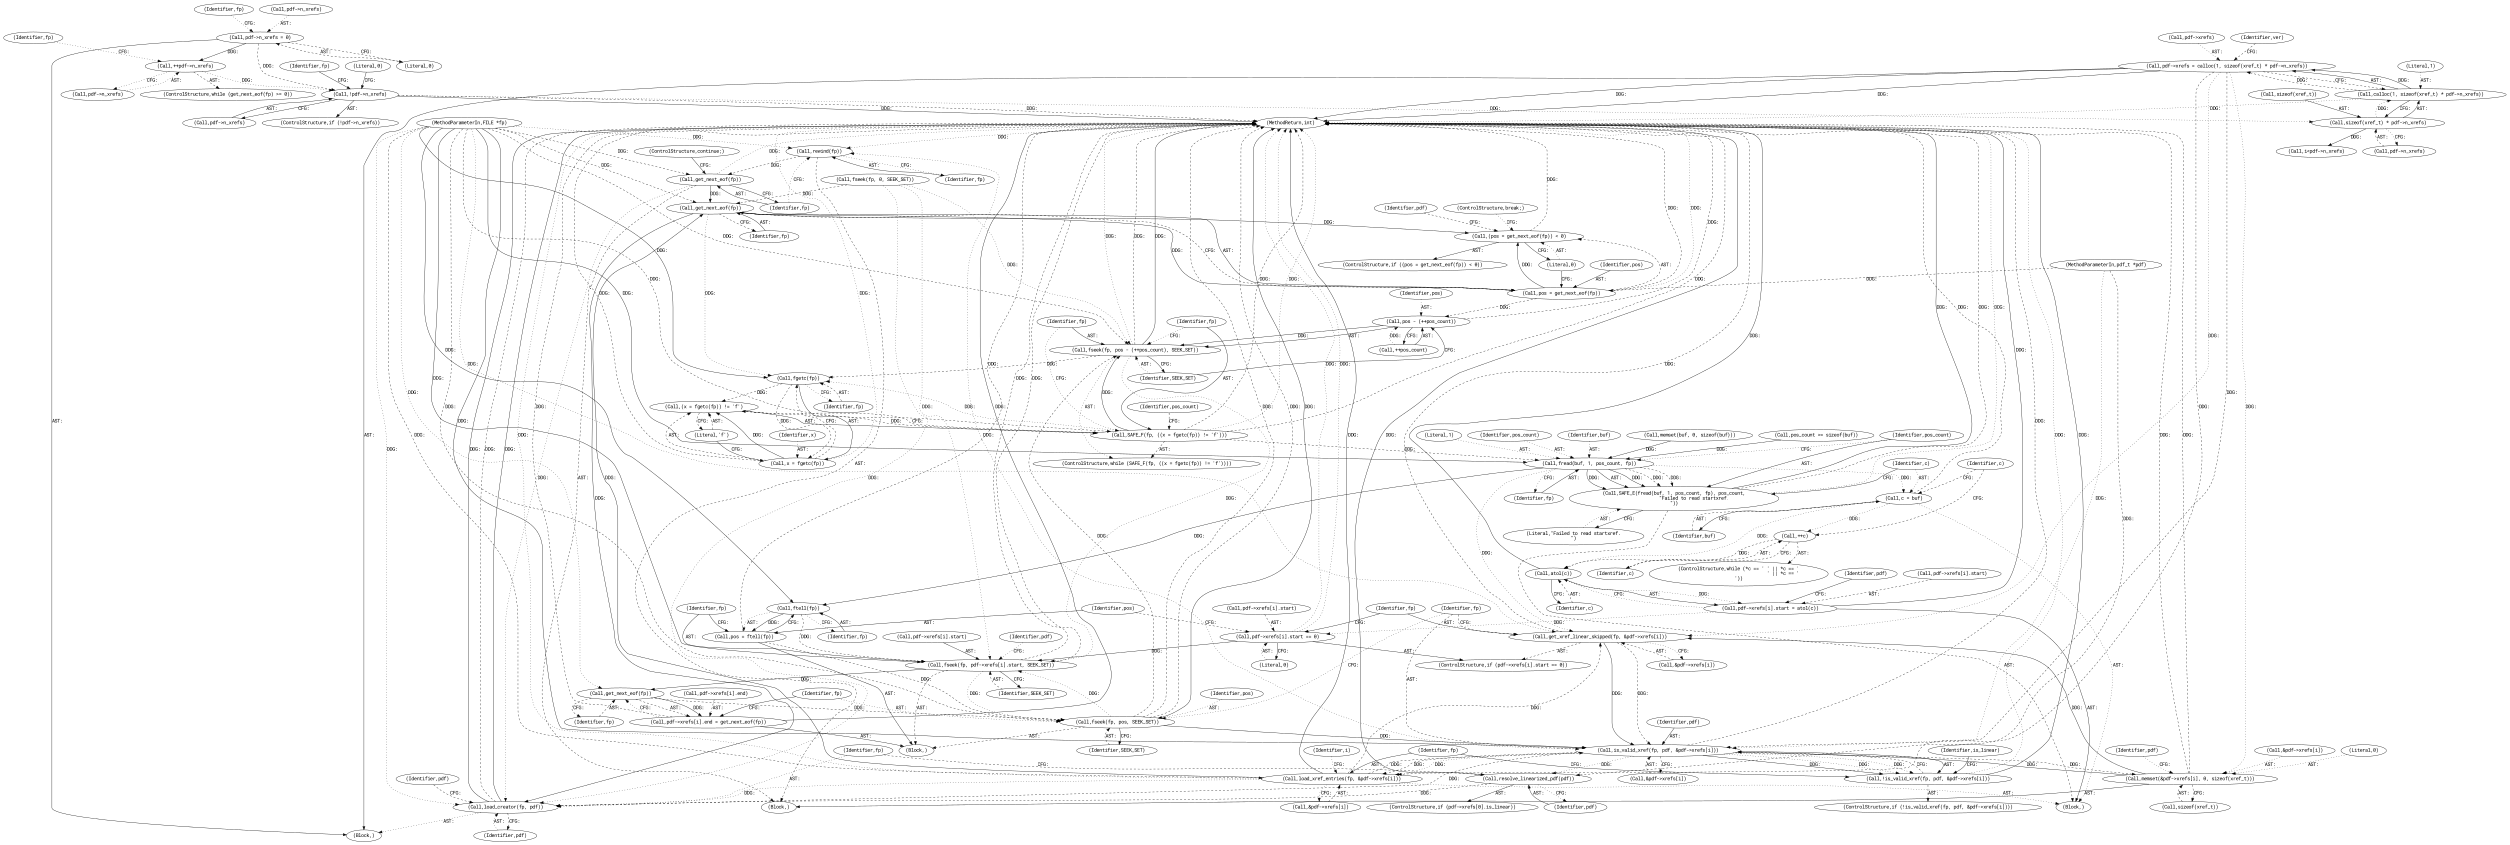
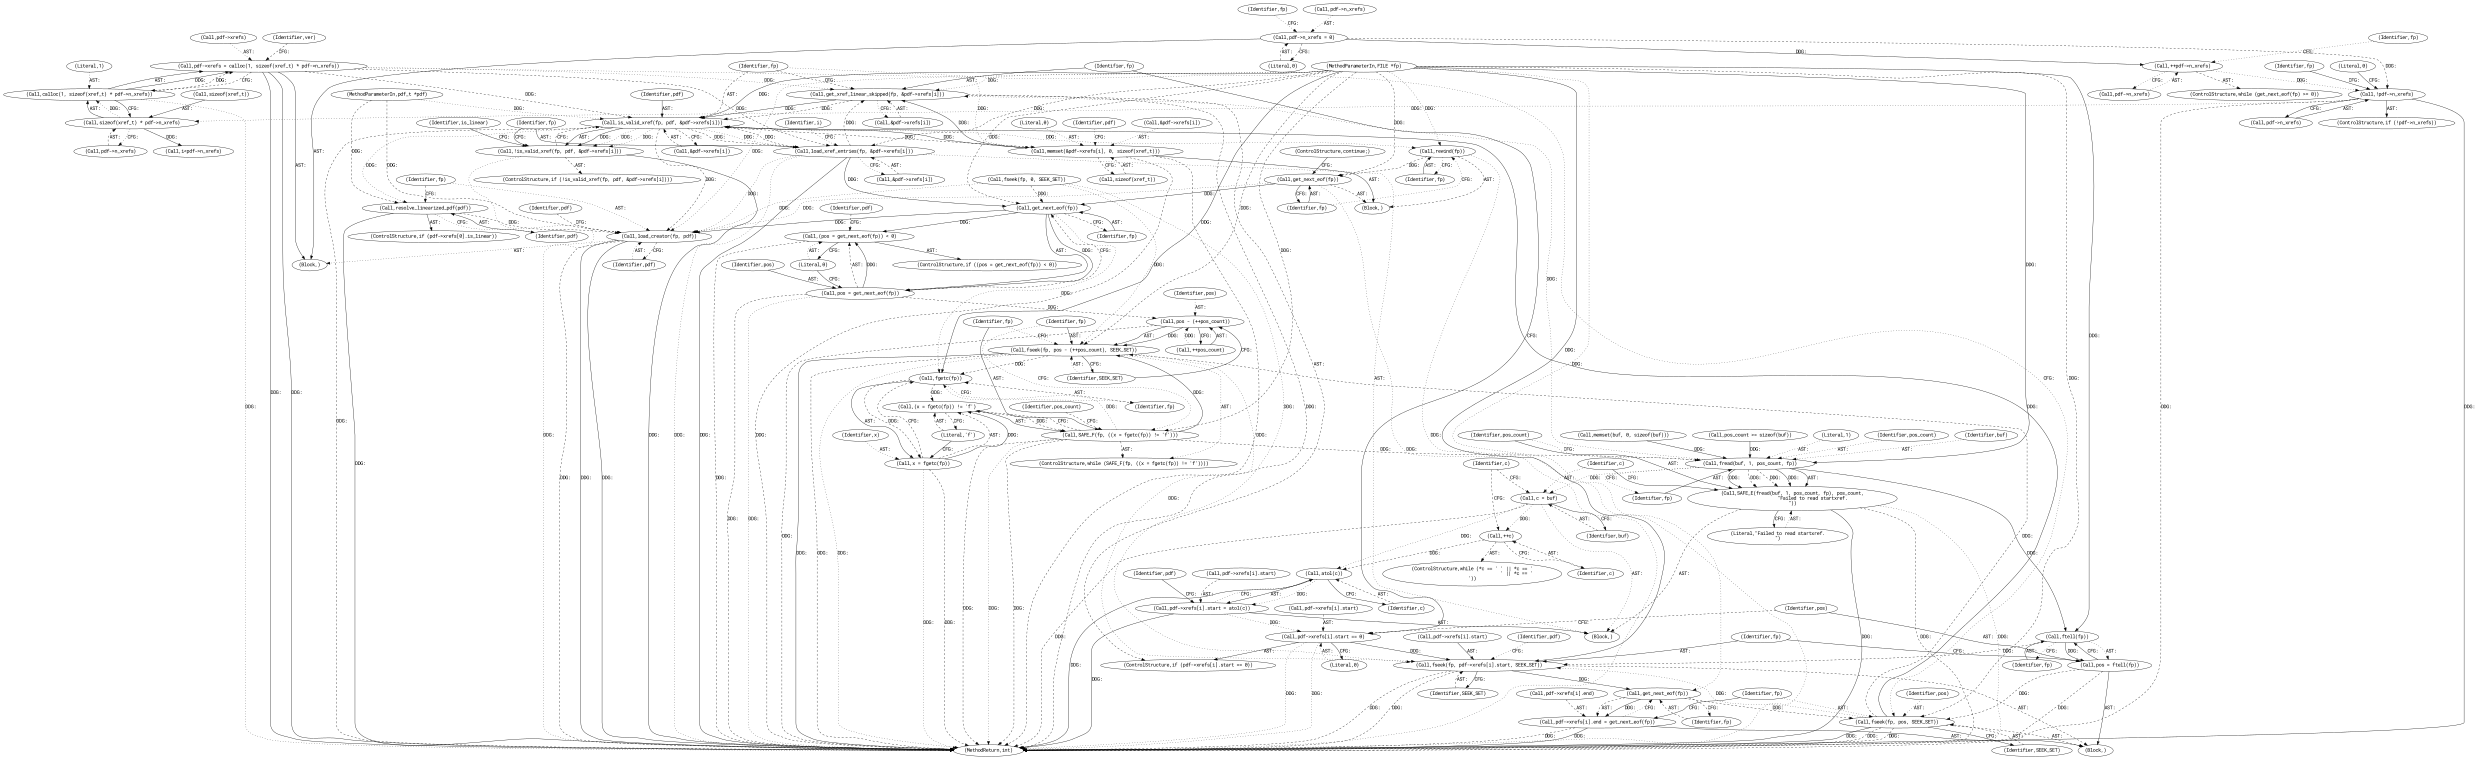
(1022, 133) -> (1805, 683)
(1491, 208) -> none
(1835, 279) -> (463, 199)
(989, 710) -> none
